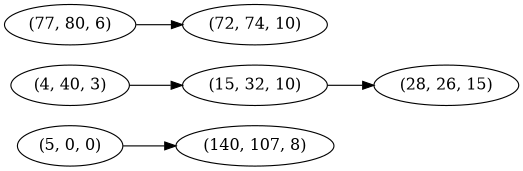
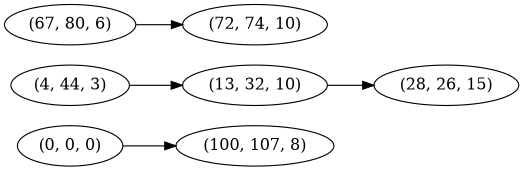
(70, 25) -> (70, 25)
(70, 85) -> (70, 85)
(255, 85) -> (255, 85)
(70, 146) -> (70, 146)
(255, 146) -> (255, 146)
